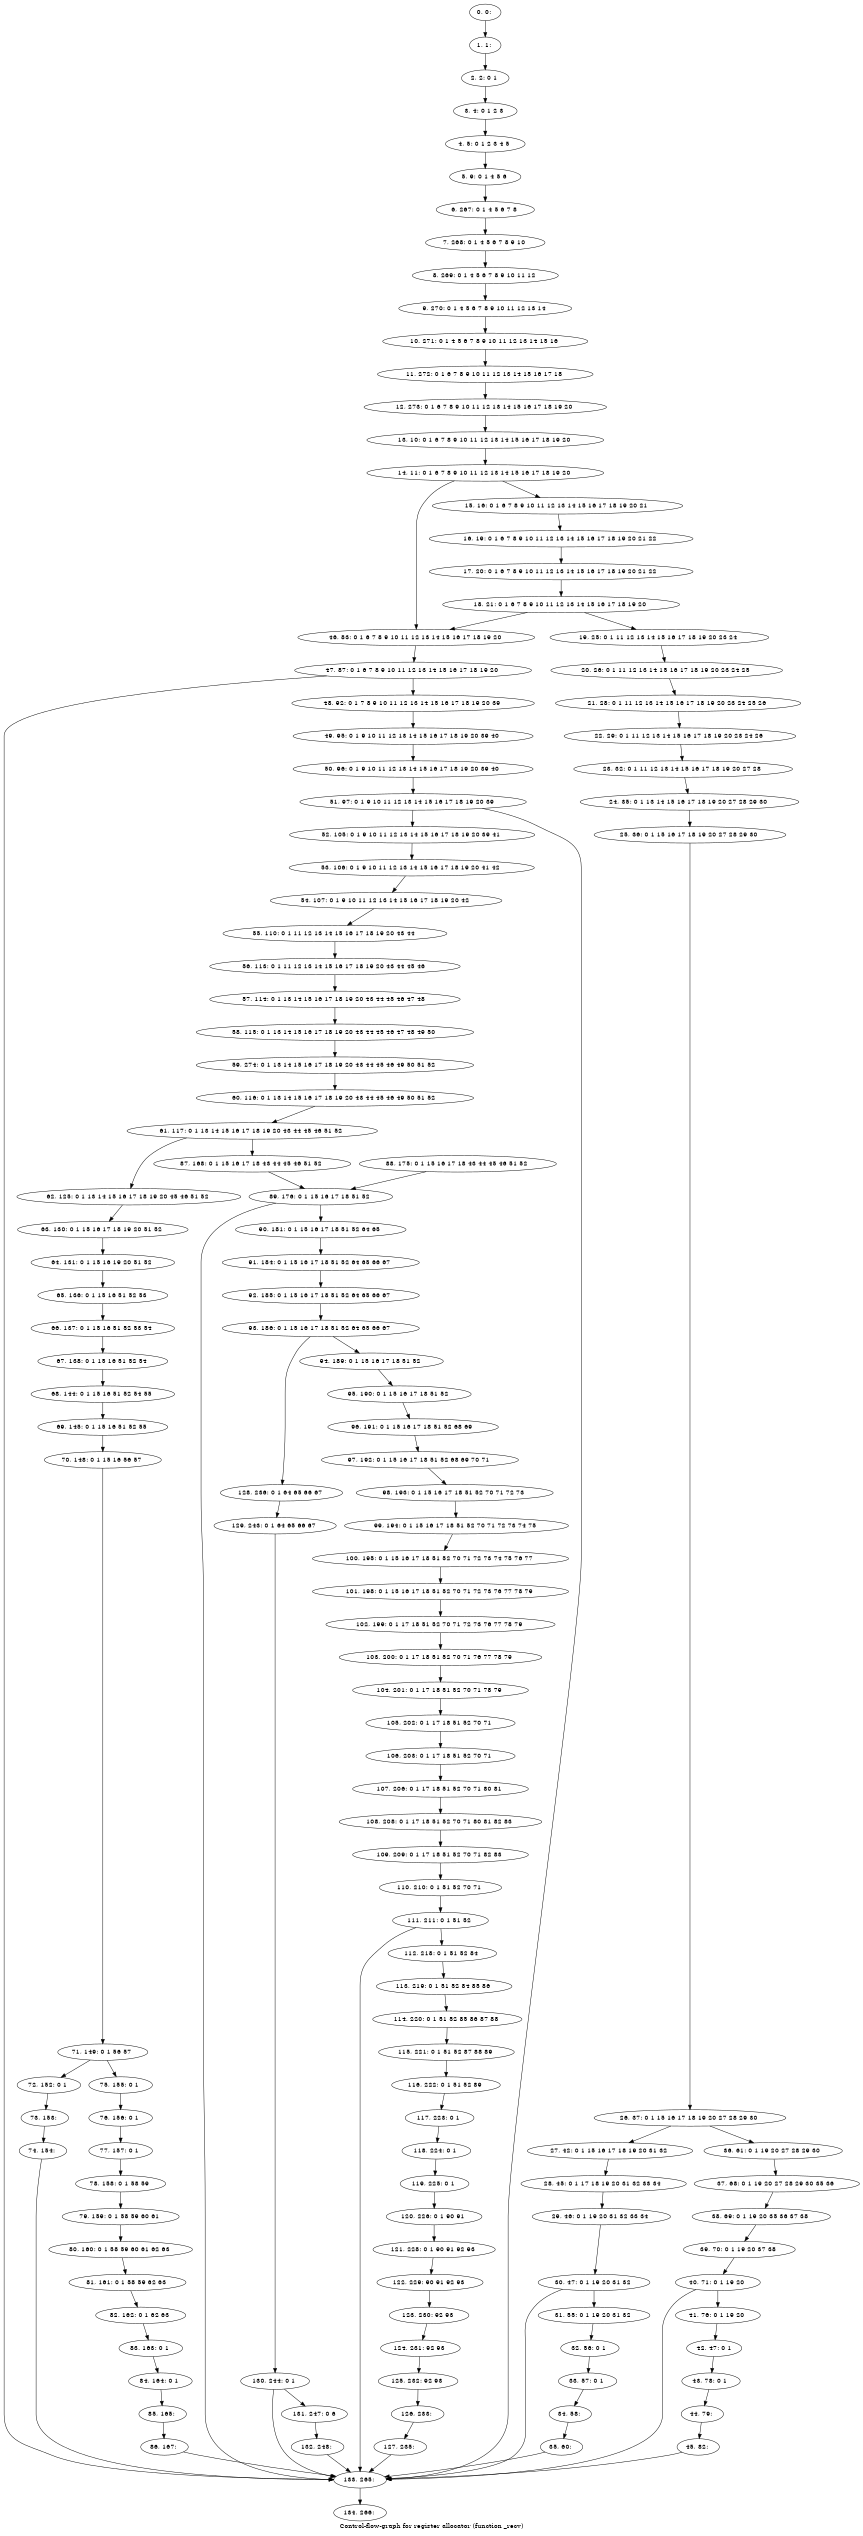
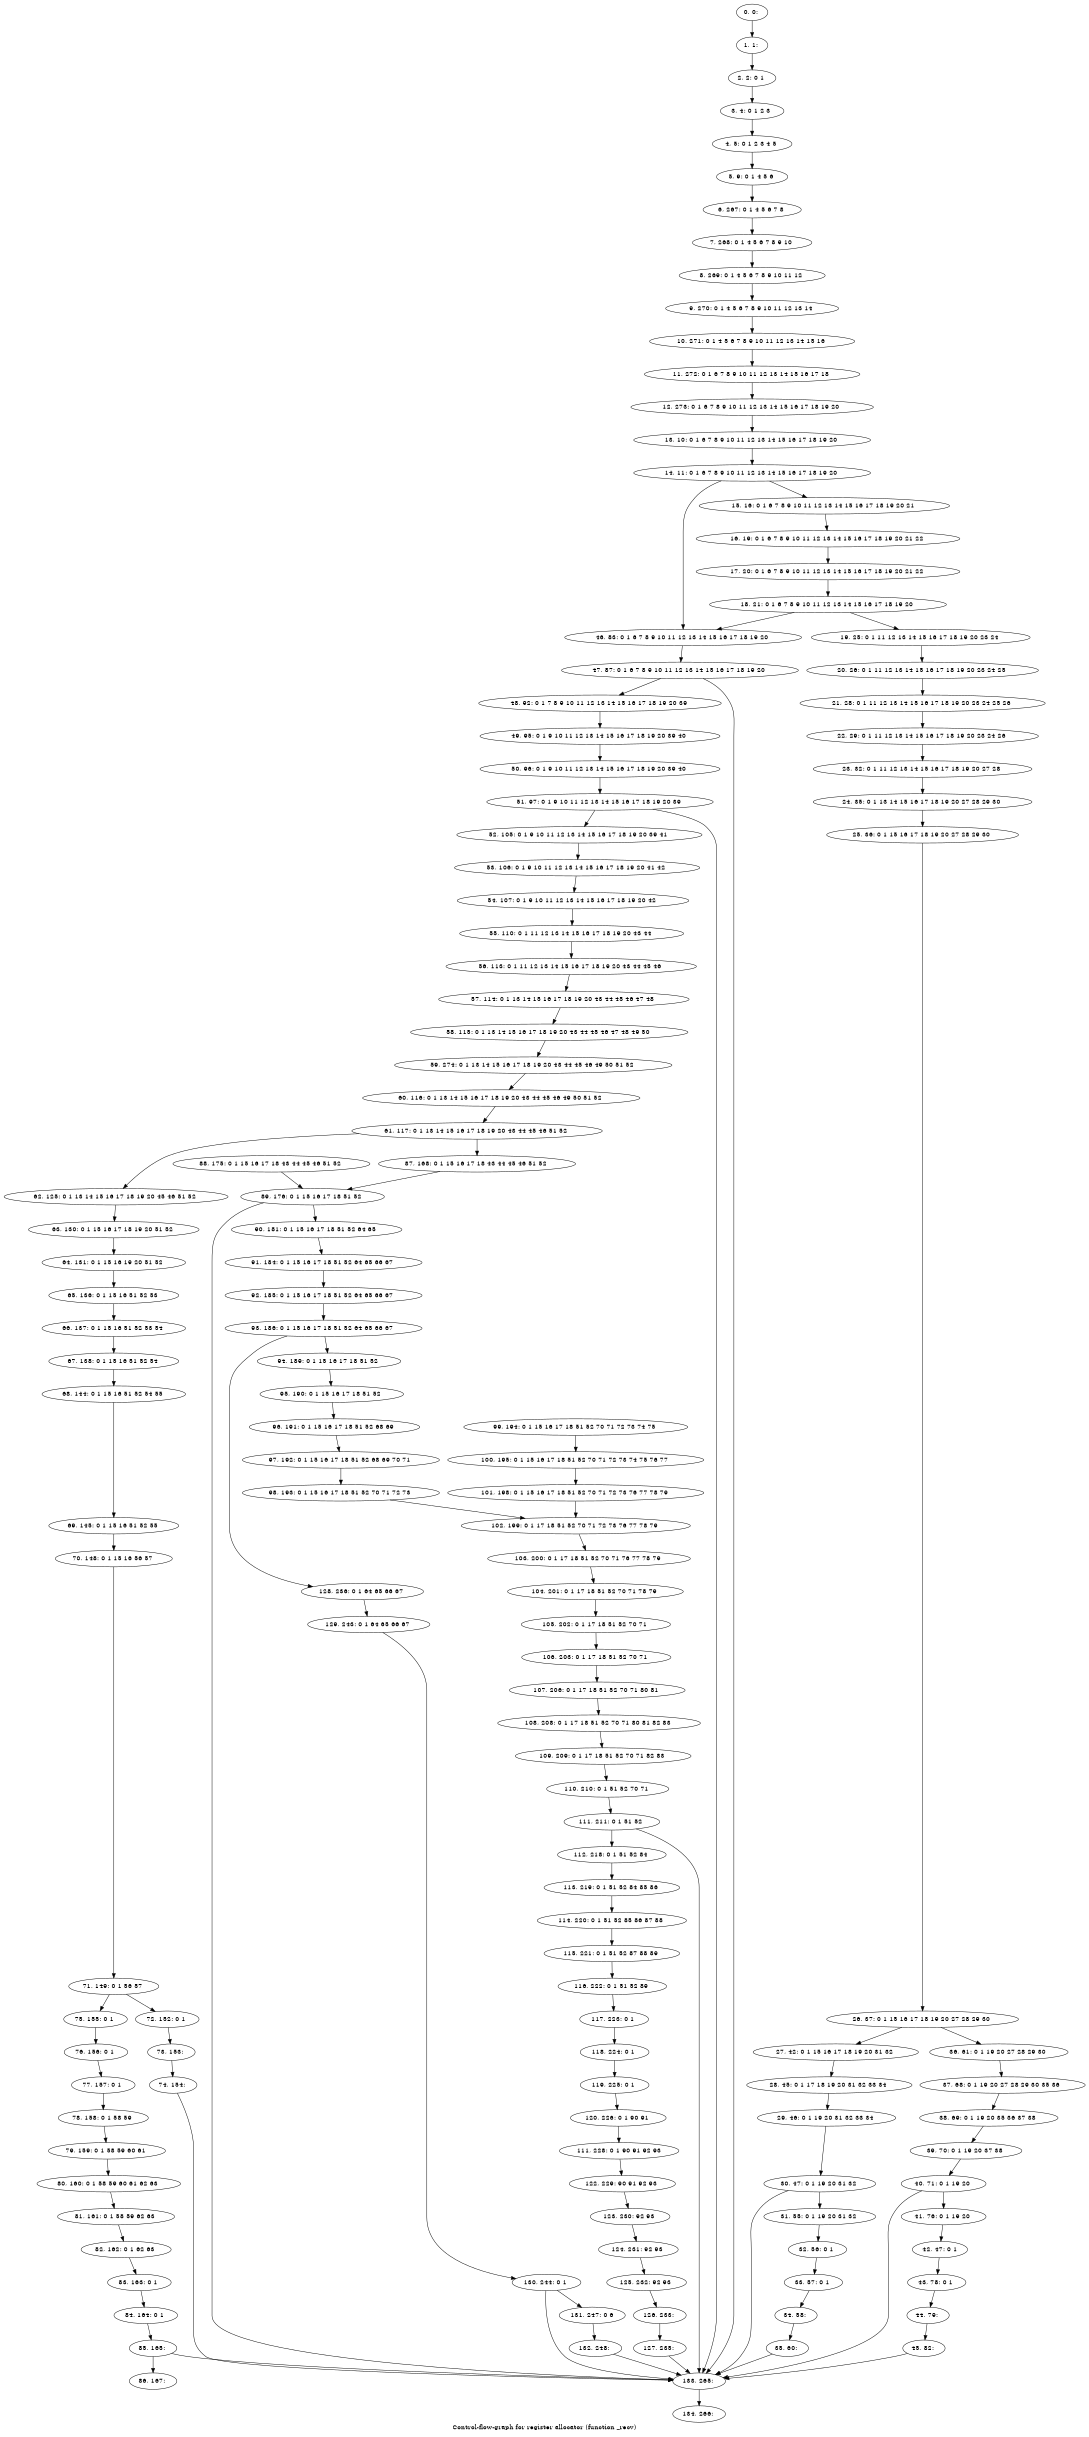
(455, 1507) -> (455, 1509)
(434, 2250) -> (619, 2151)
(257, 2465) -> (419, 2372)
